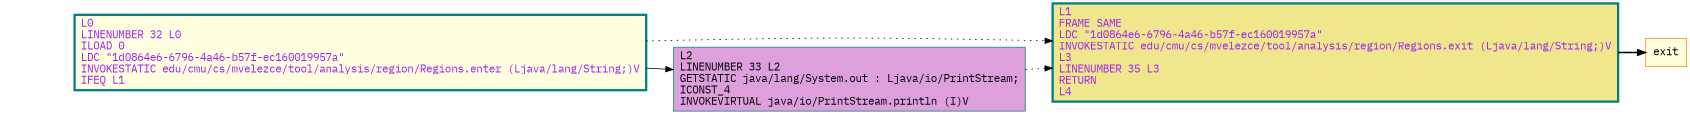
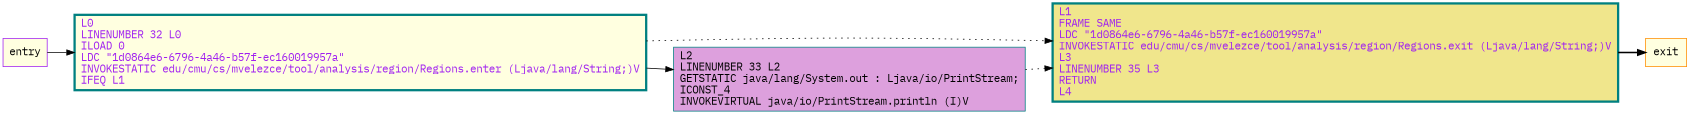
none -> (25, 53)
